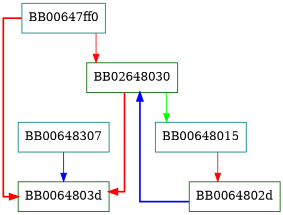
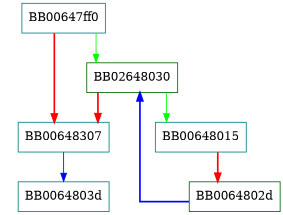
(96, 44) -> (96, 44)
(3, 101) -> (54, 74)
(125, 146) -> (98, 103)
(218, 163) -> (218, 163)
(64, 197) -> (64, 197)
